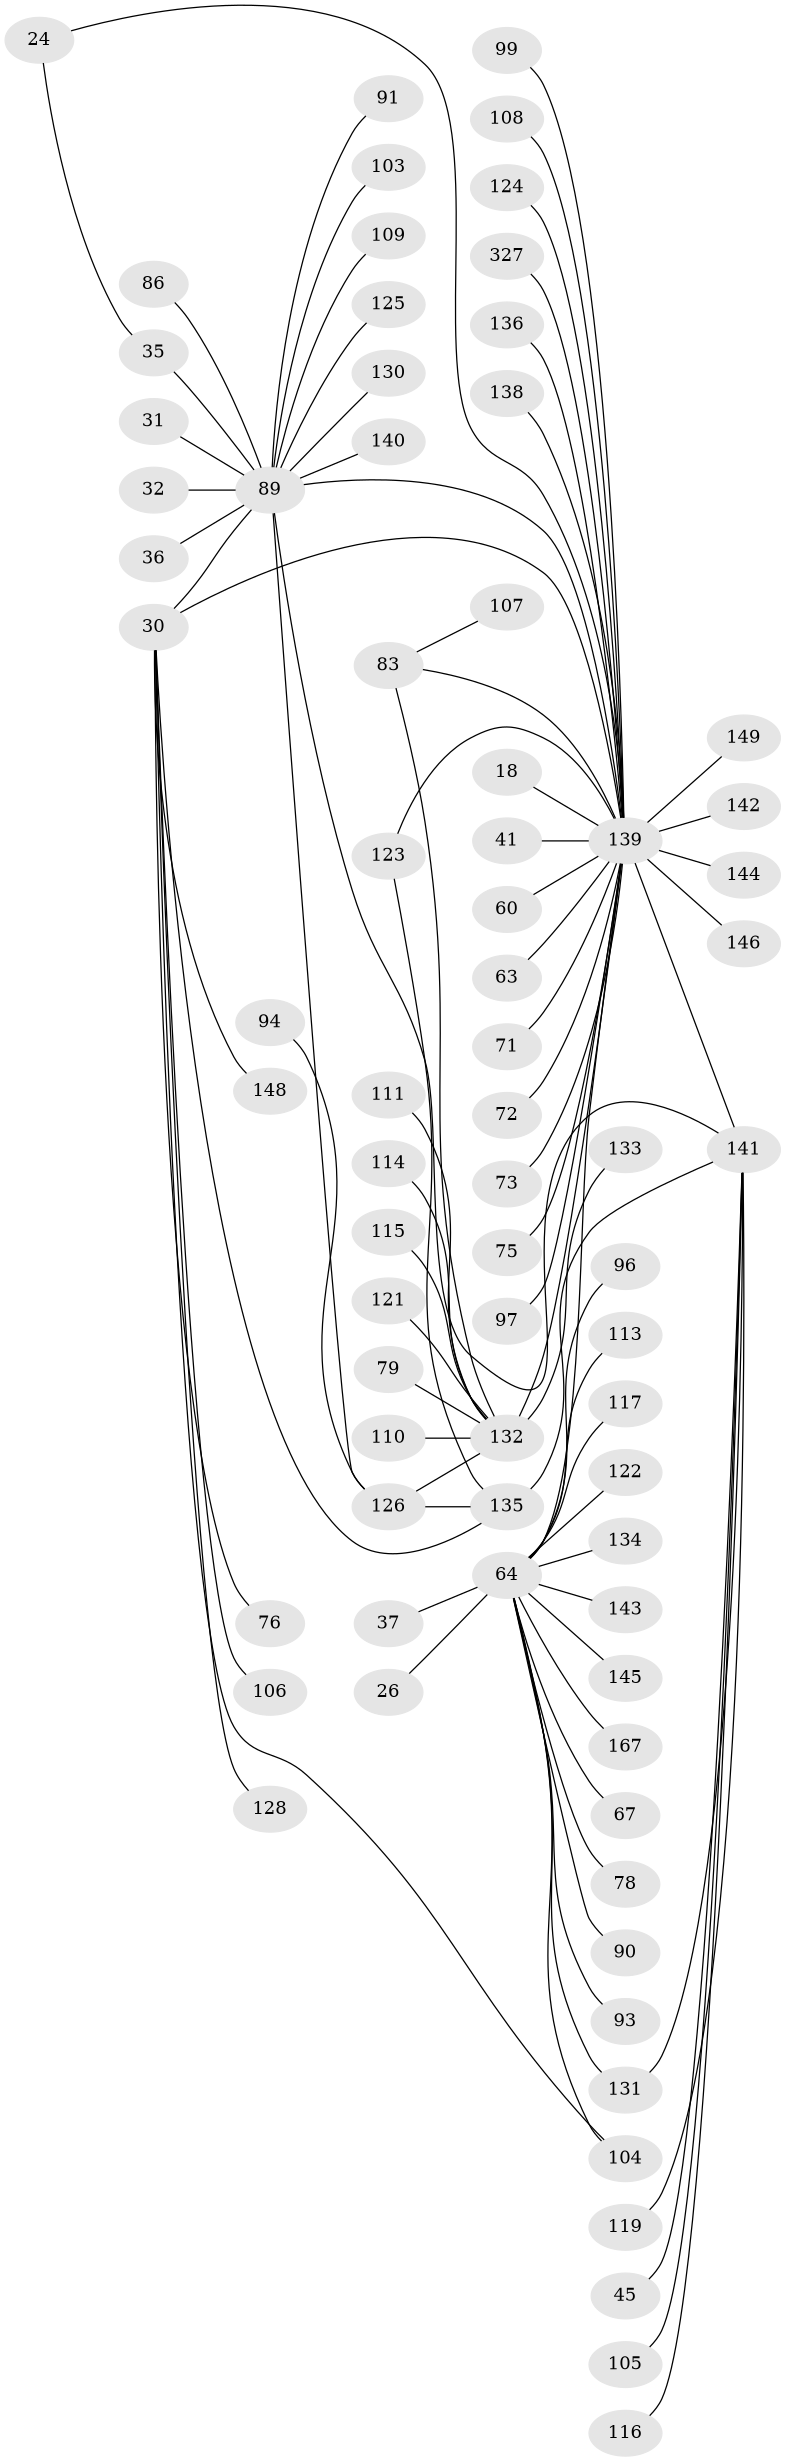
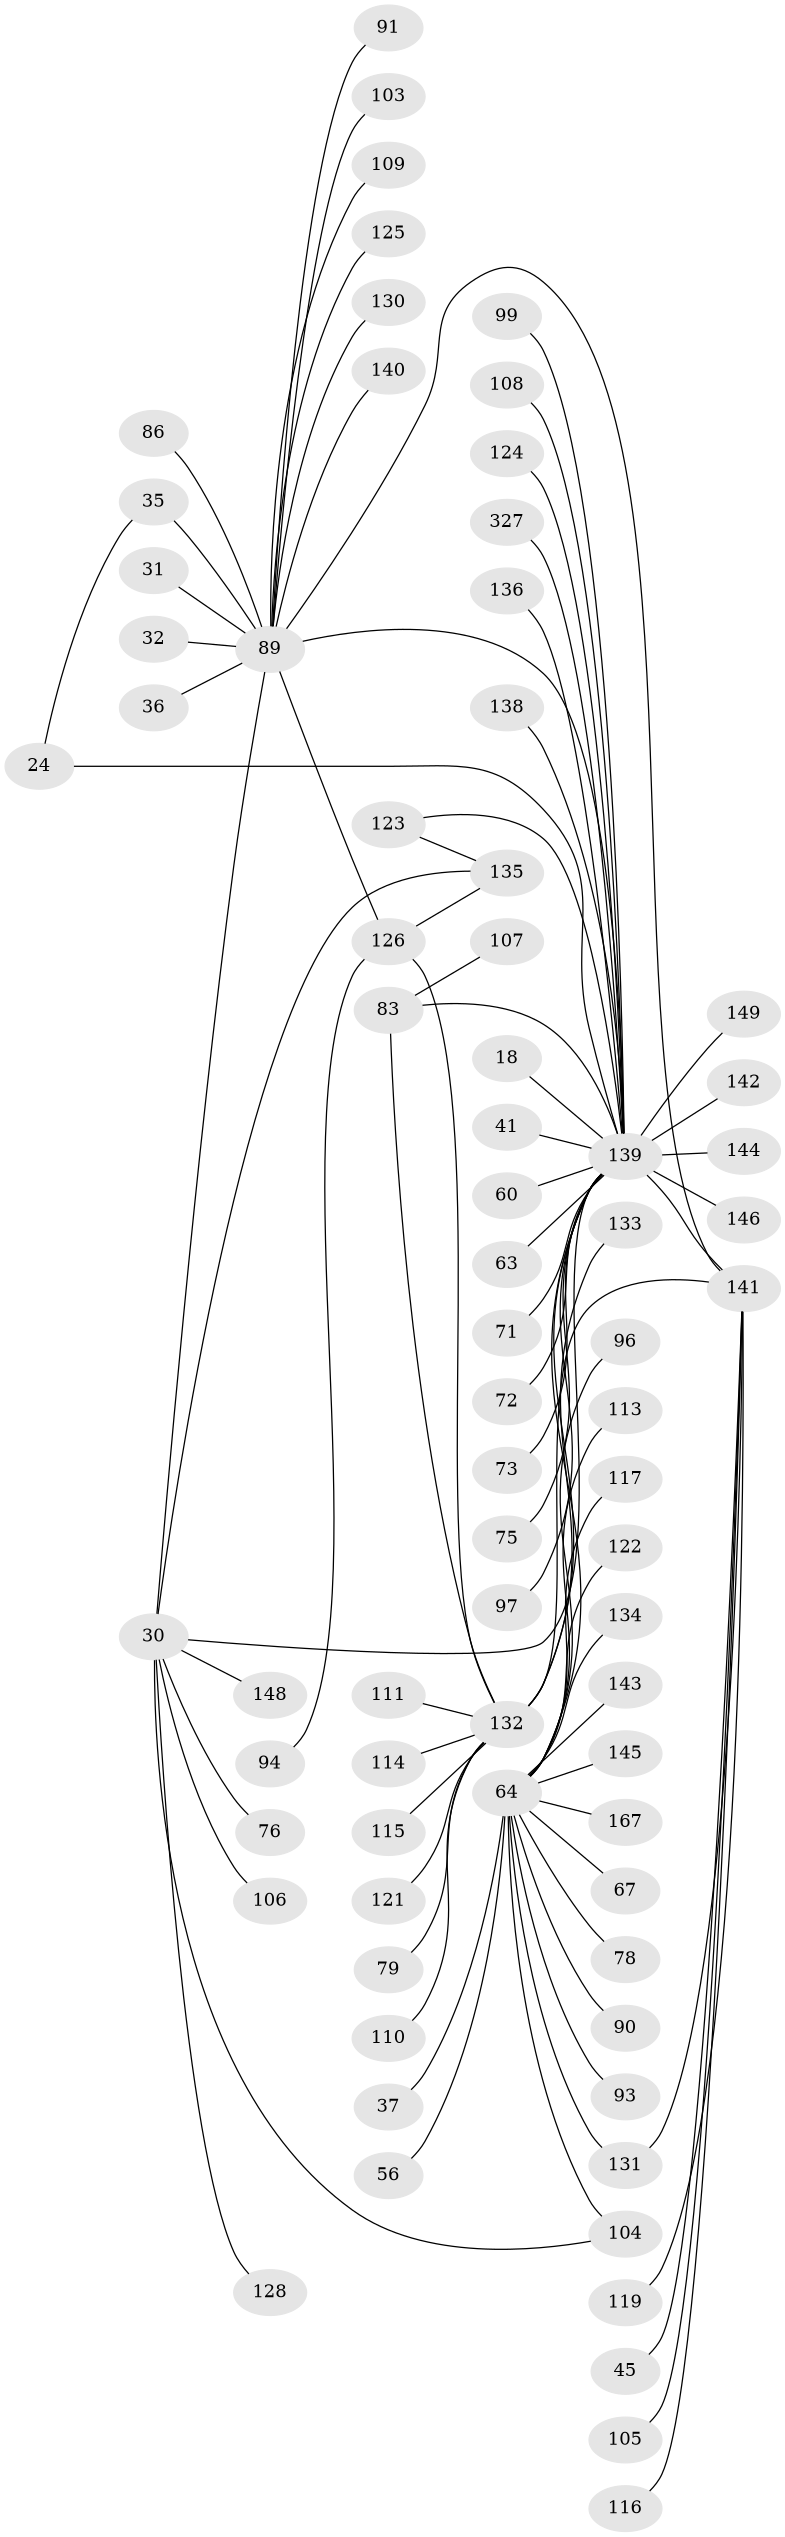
(595, 1226) -> (585, 1314)
(389, 1692) -> (389, 2176)
